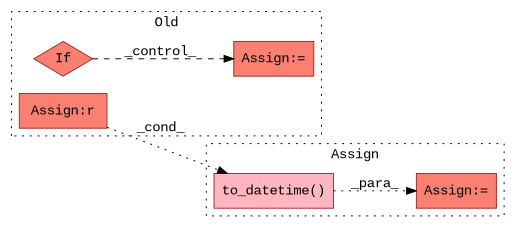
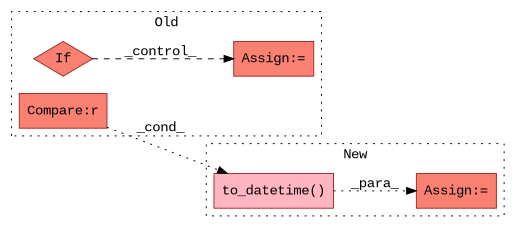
(63, 111) -> (63, 111)
(355, 155) -> (355, 155)
